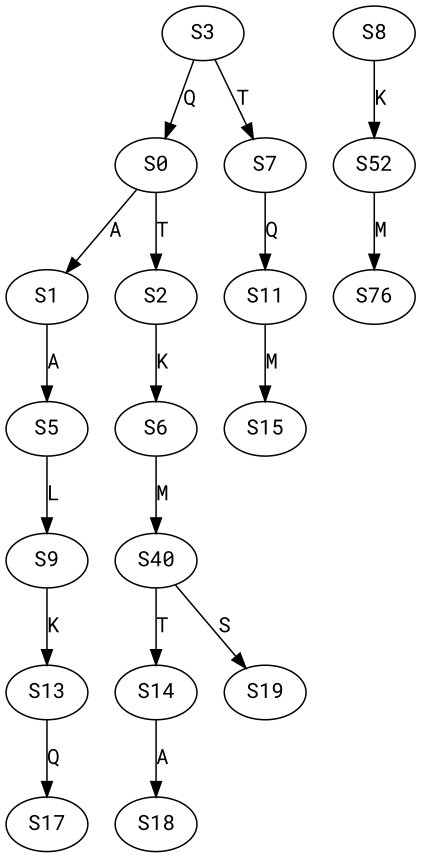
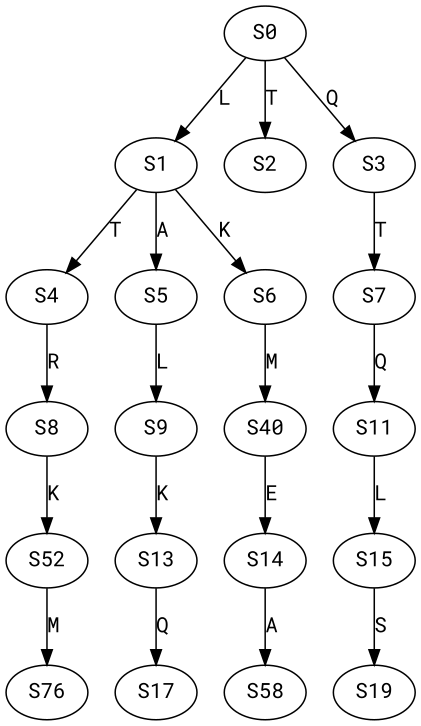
(182, 92) -> (315, 93)
(116, 231) -> (225, 99)
none -> (47, 297)
(156, 355) -> (206, 225)
(272, 363) -> (381, 495)
(206, 621) -> (374, 619)
(163, 627) -> (272, 495)
(156, 824) -> (265, 692)
